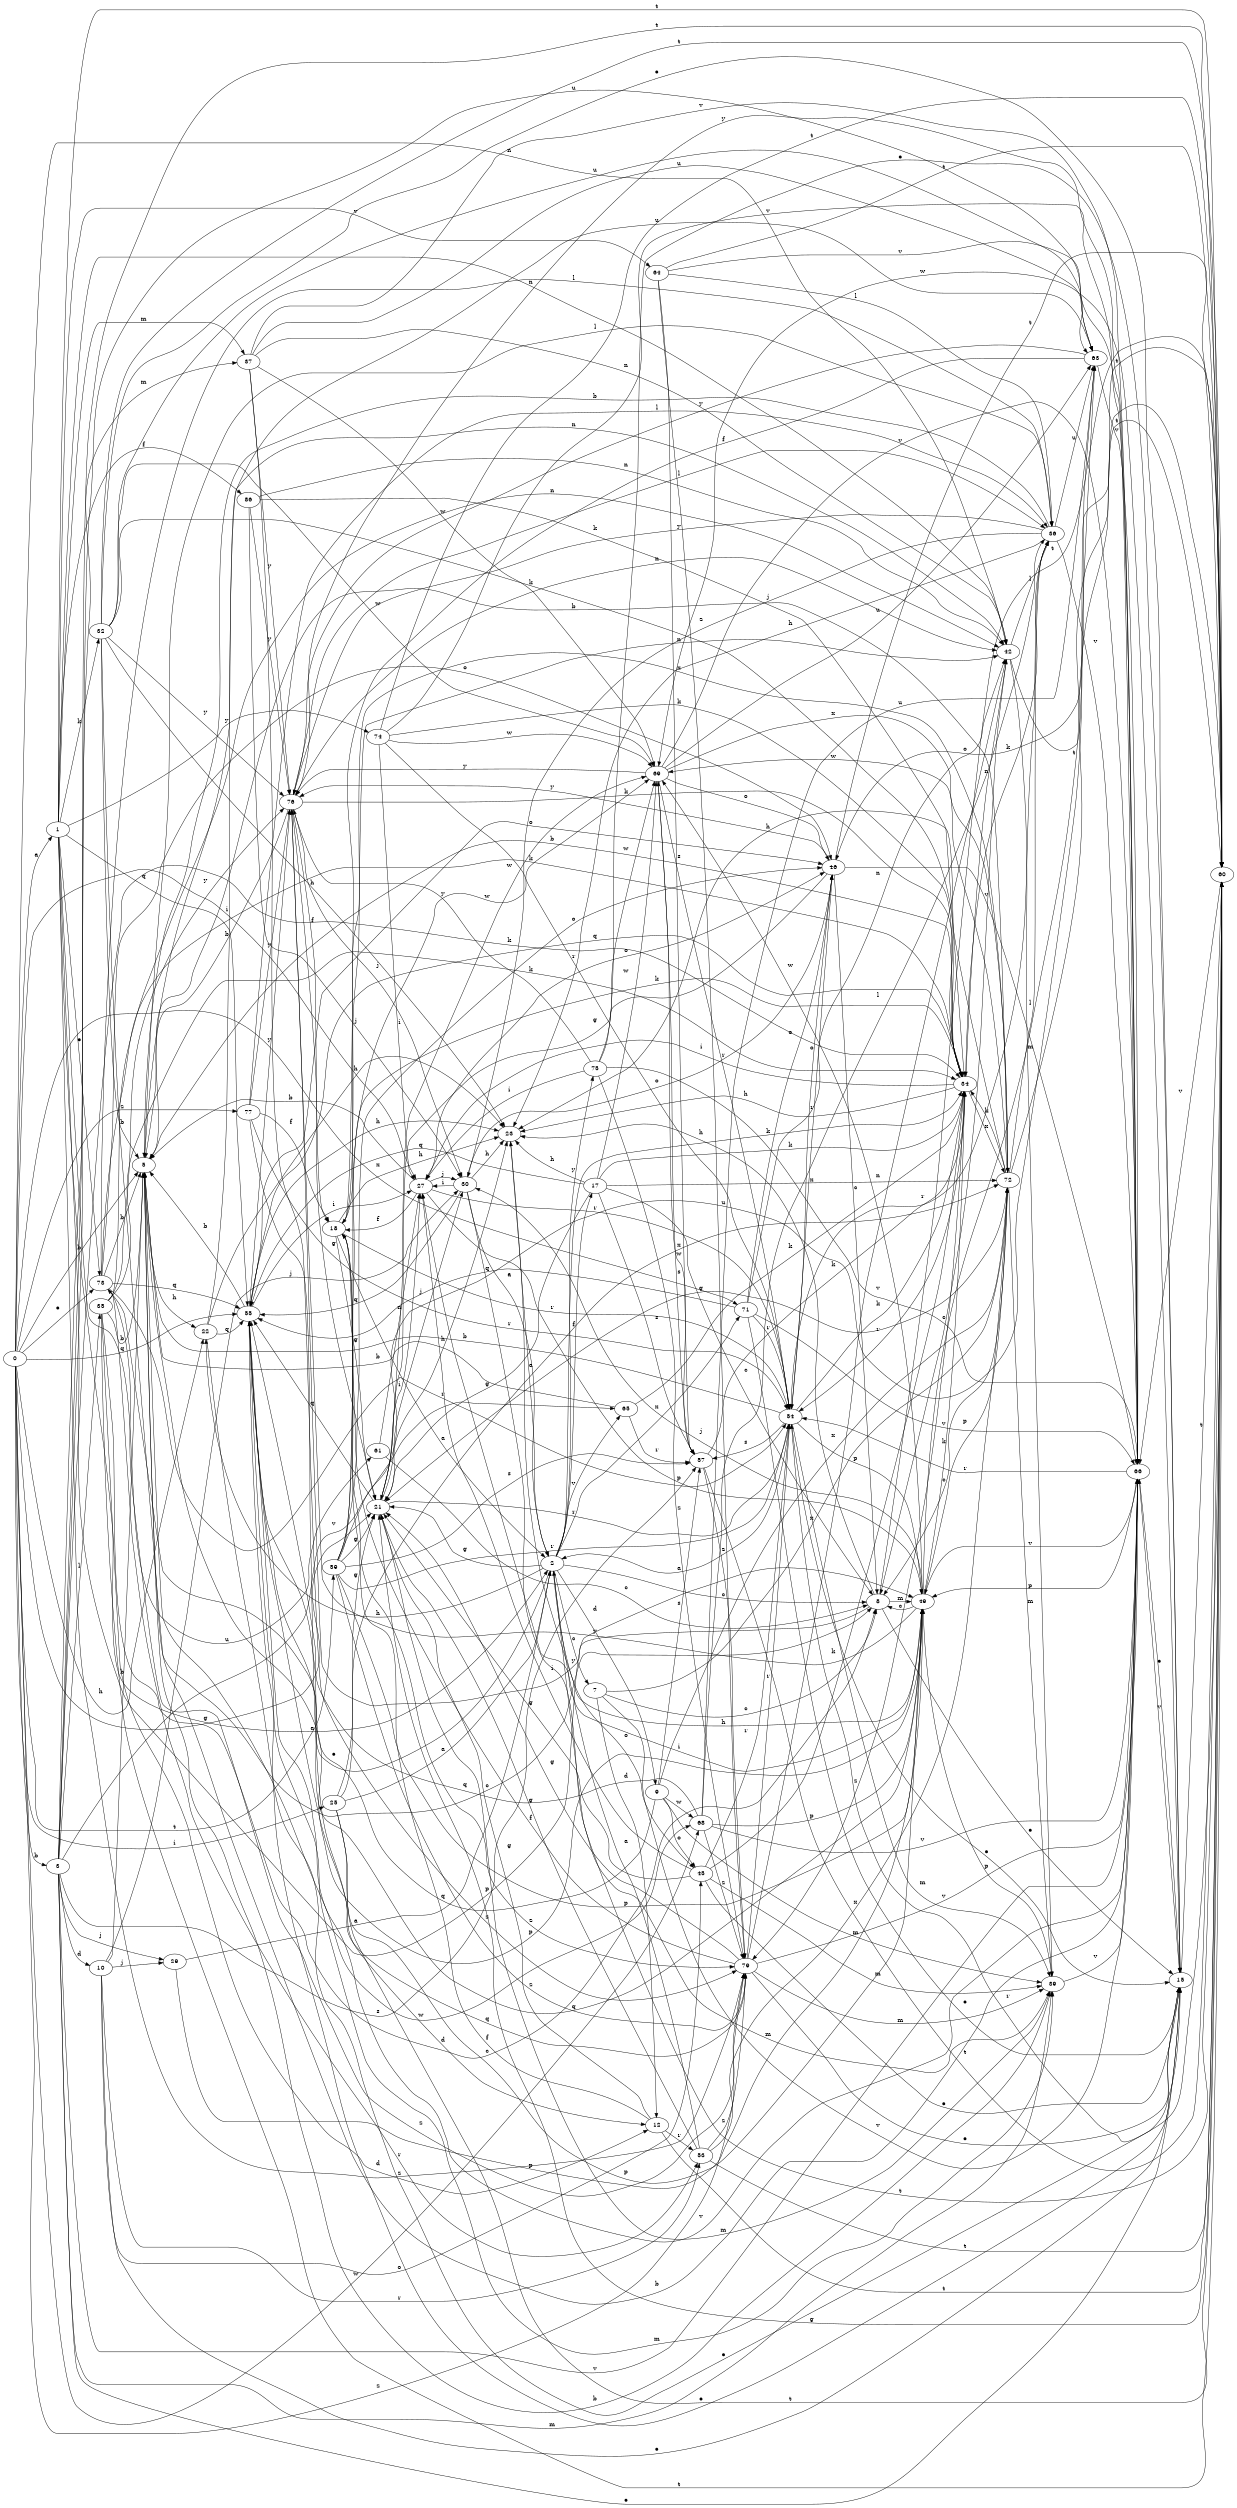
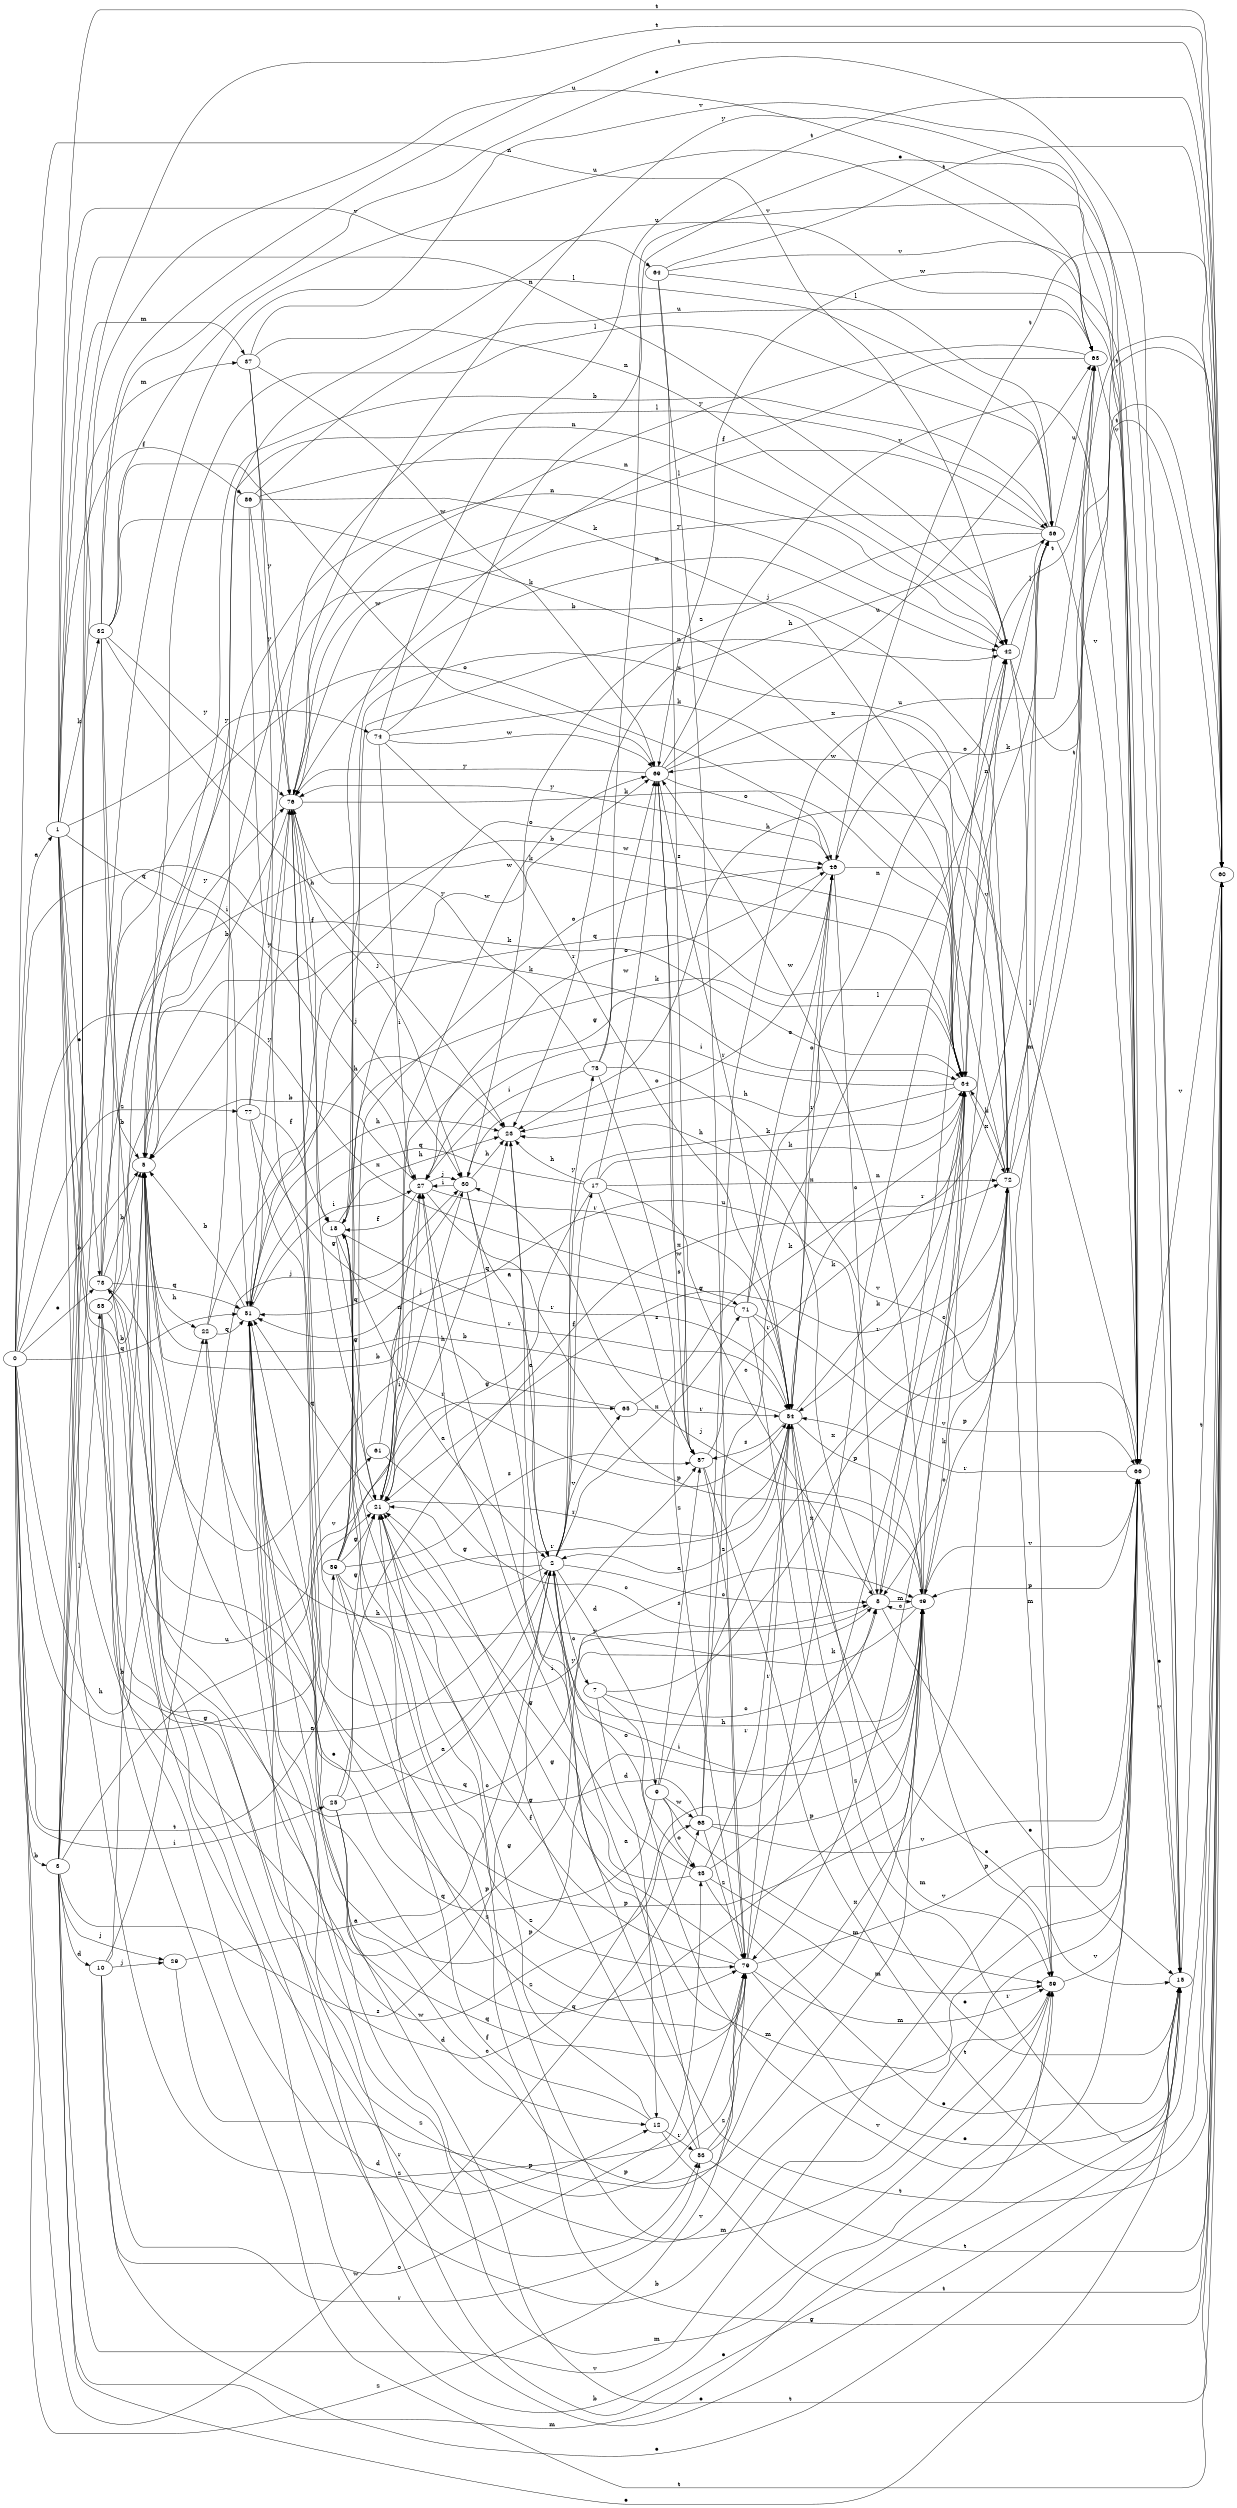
(680, 167) -> (656, 314)
(248, 1314) -> (248, 1314)
(646, 1454) -> (706, 1413)
